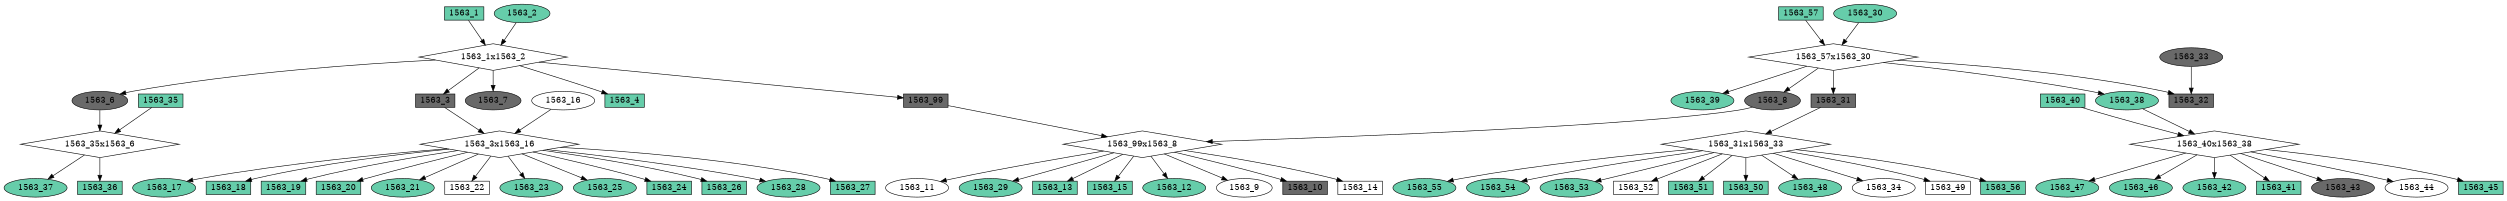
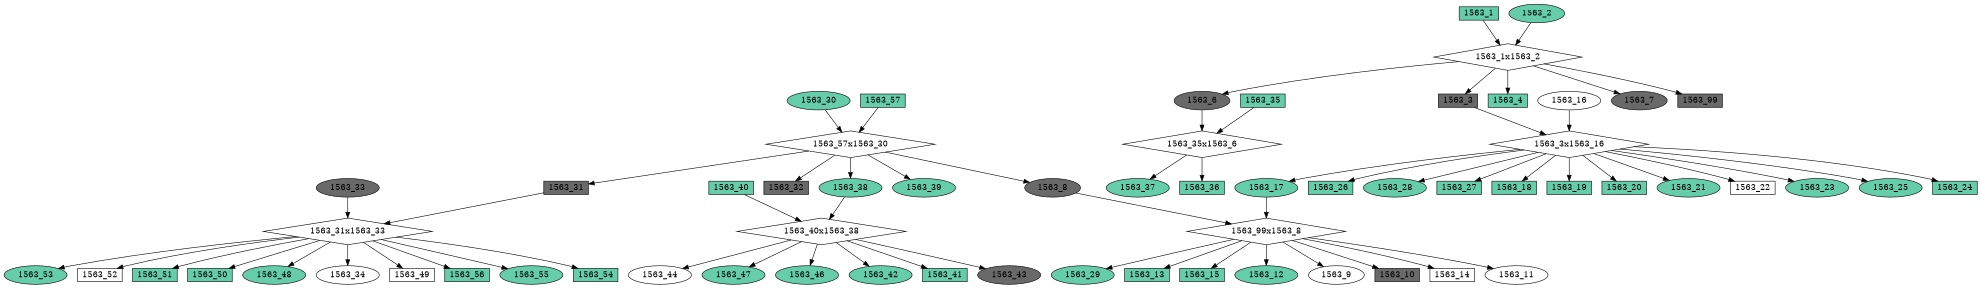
(2191, 77) -> (348, 205)
(1025, 121) -> (1266, 205)
(1498, 188) -> (596, 275)
(2481, 188) -> none
